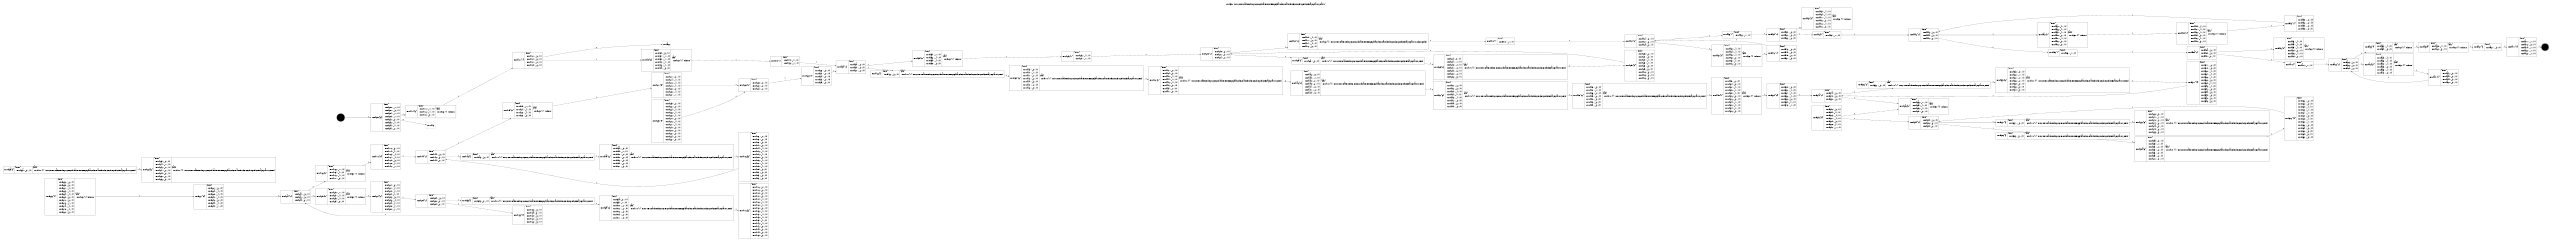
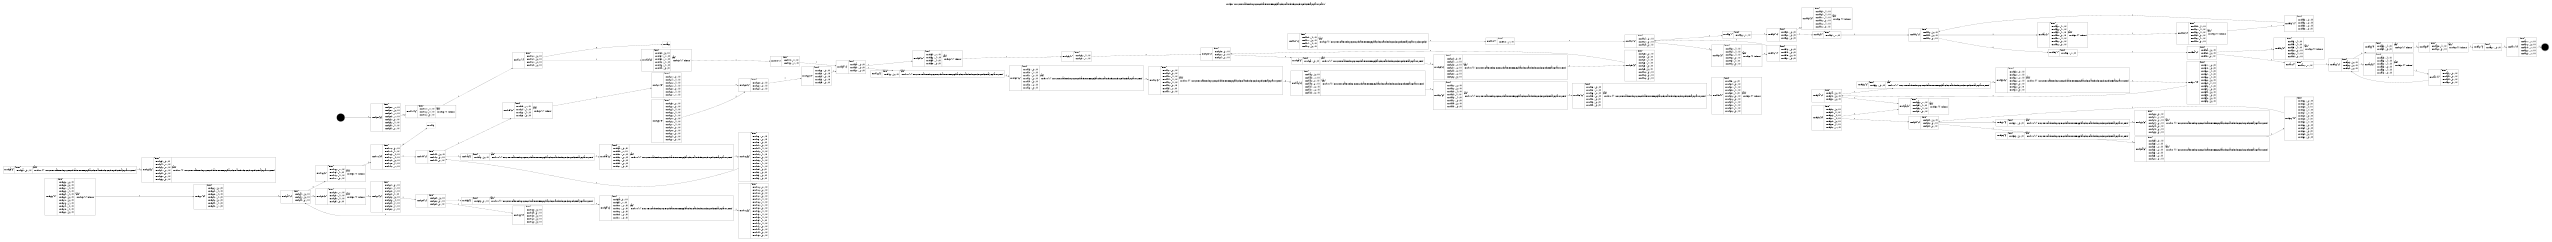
(1259, 50) -> none
(1782, 96) -> none
(413, 122) -> (413, 138)
